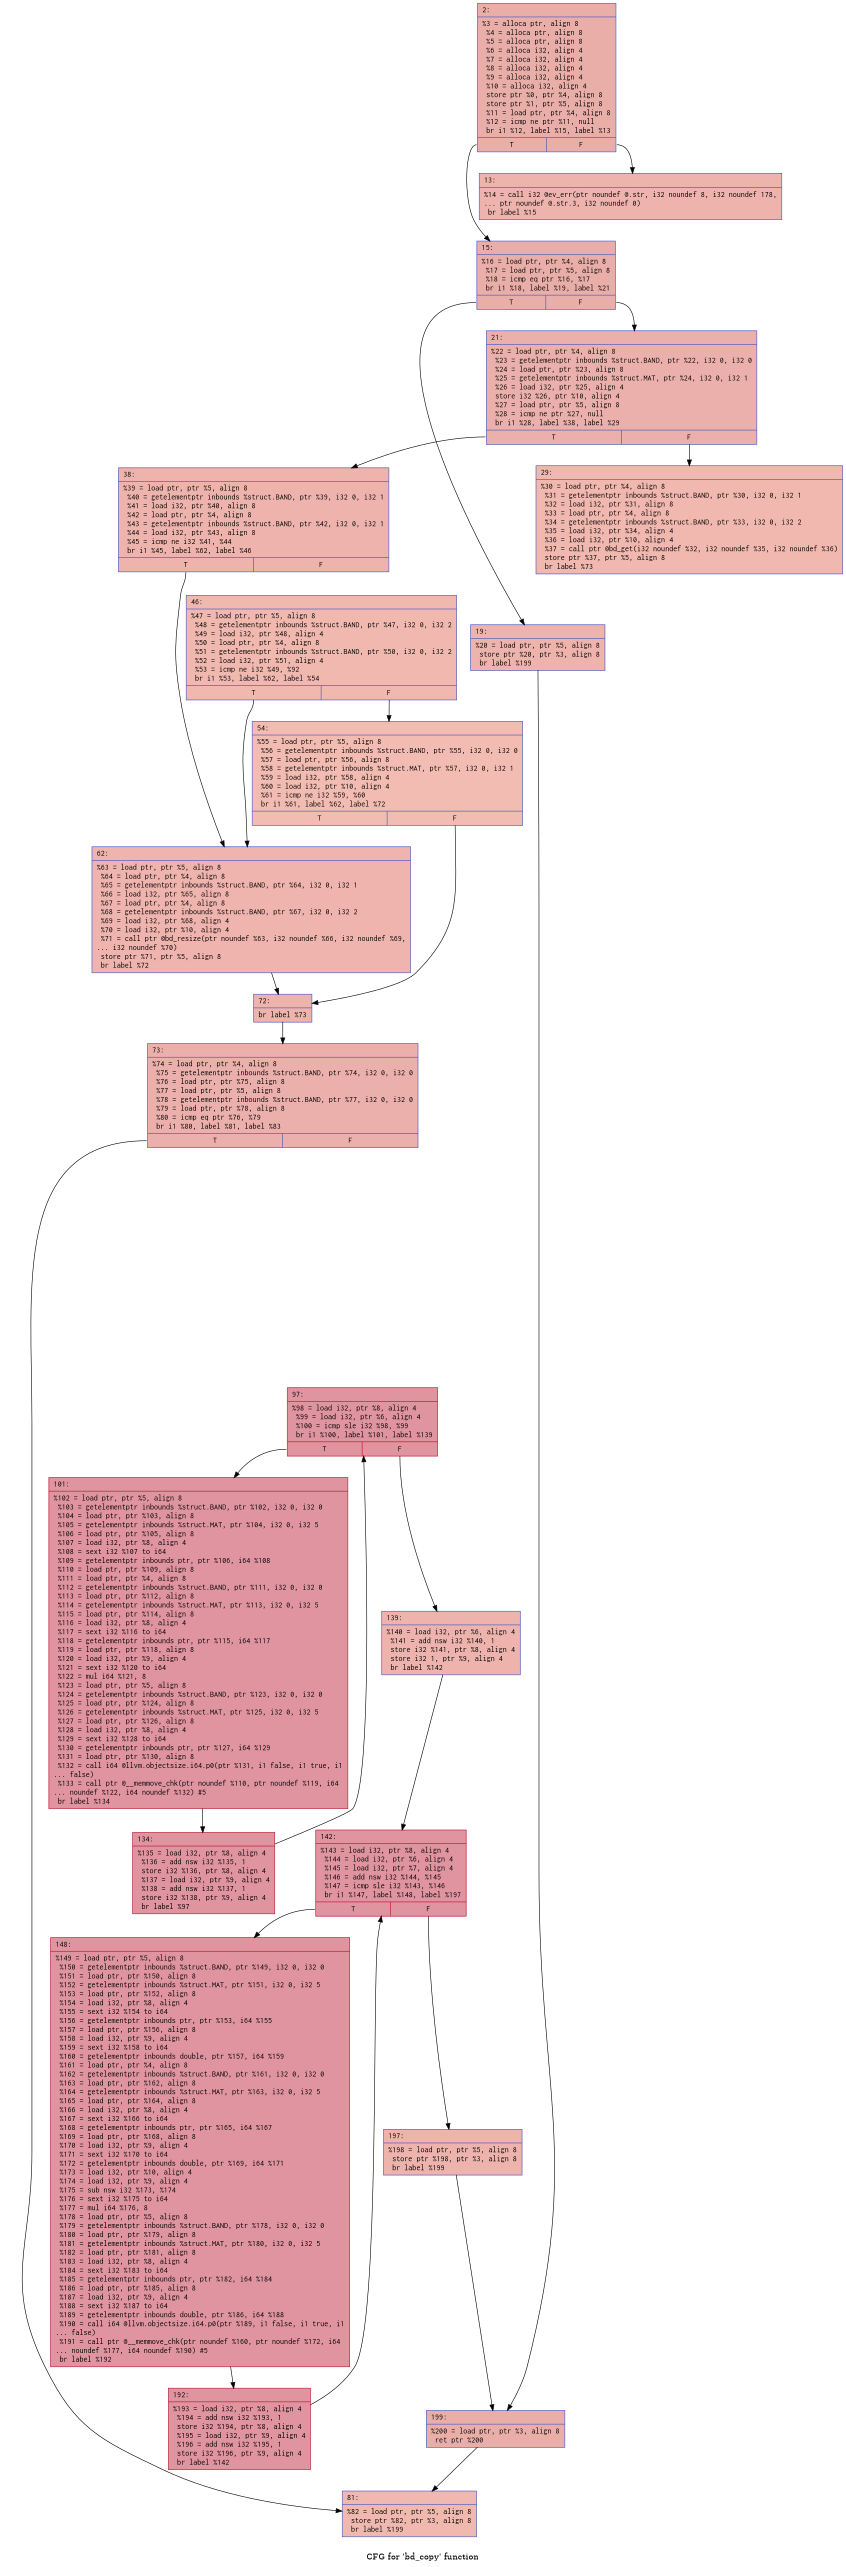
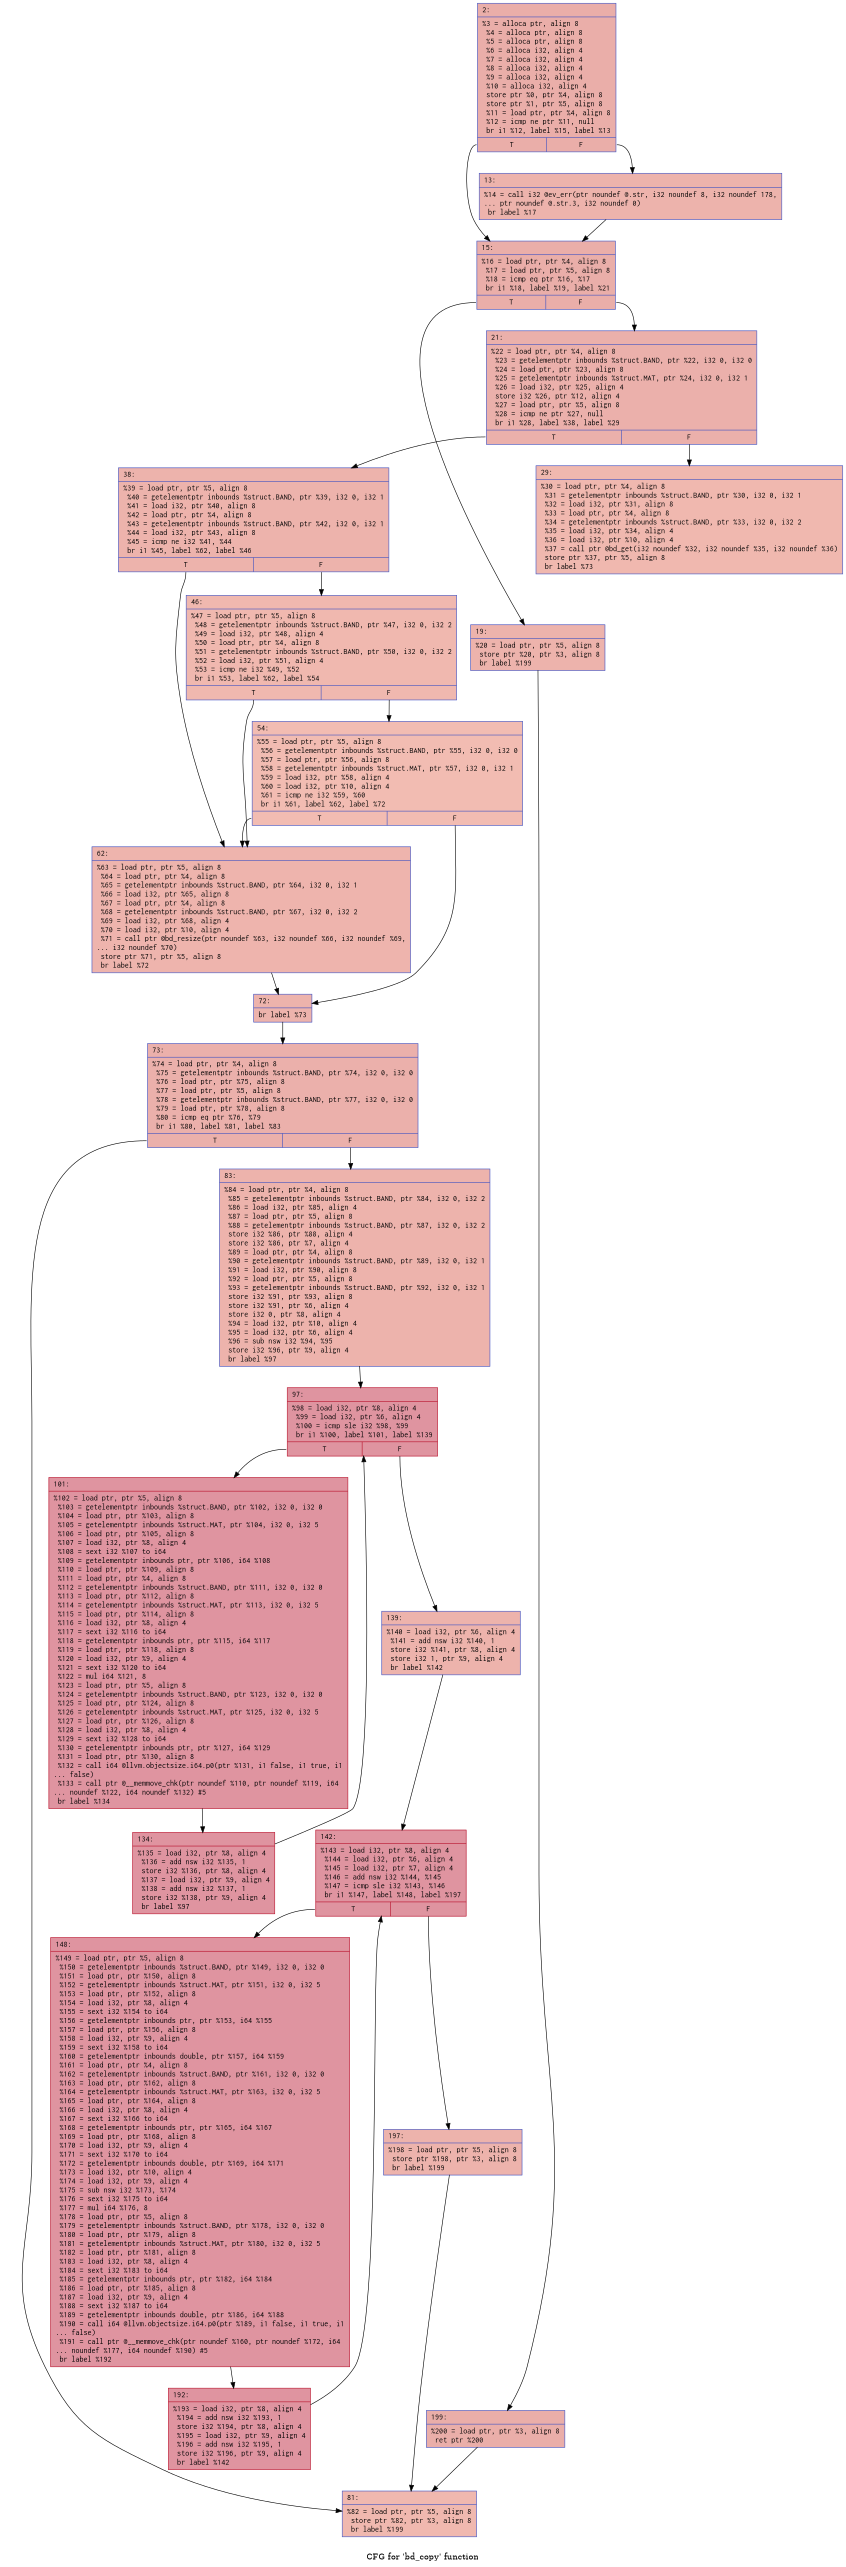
(510, 212) -> (510, 212)
none -> (597, 228)
(556, 396) -> (556, 396)
none -> (321, 581)
(245, 669) -> (245, 669)
none -> (243, 831)
none -> (355, 1268)
(474, 2290) -> (428, 2330)
